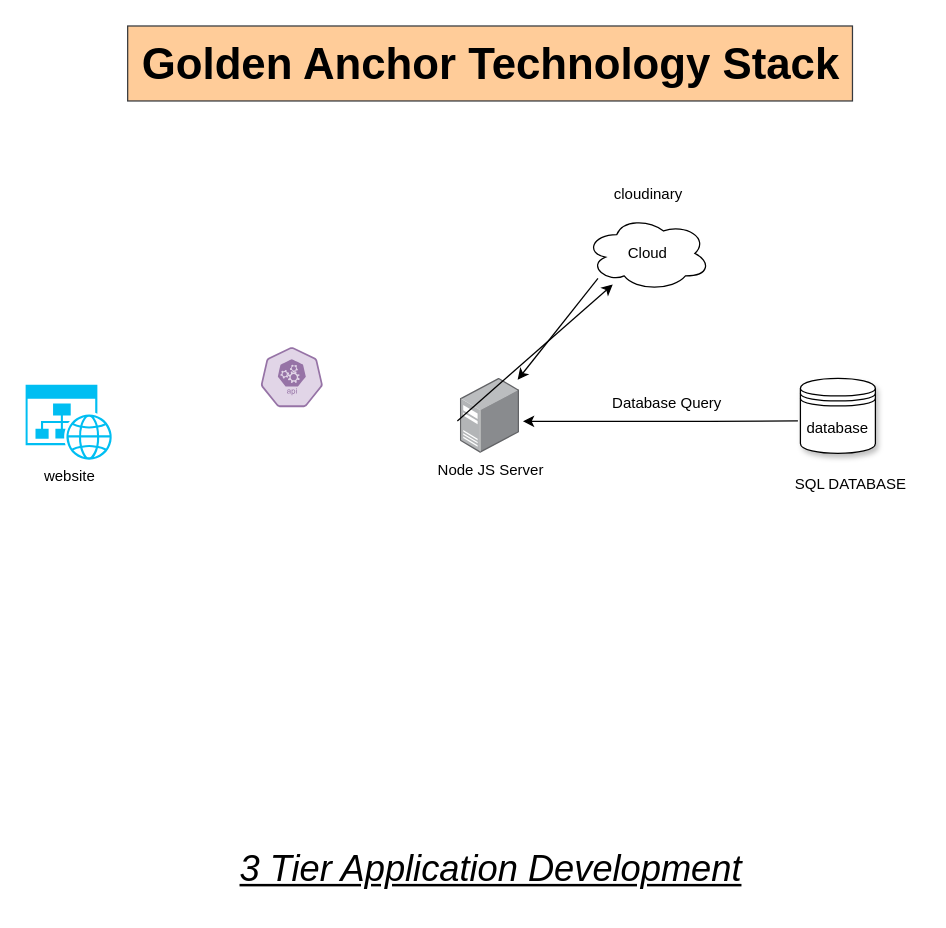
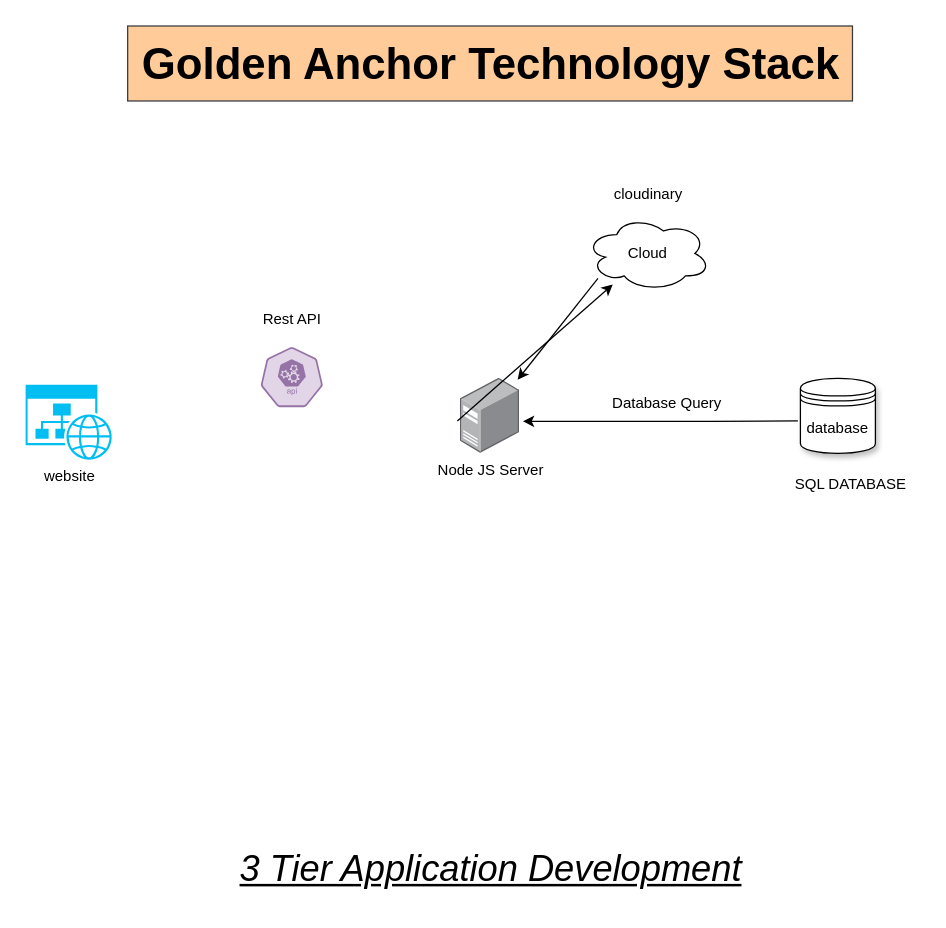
none -> (292, 319)
